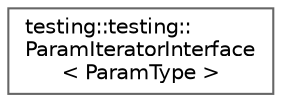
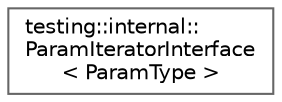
(141, 51) -> (141, 51)
